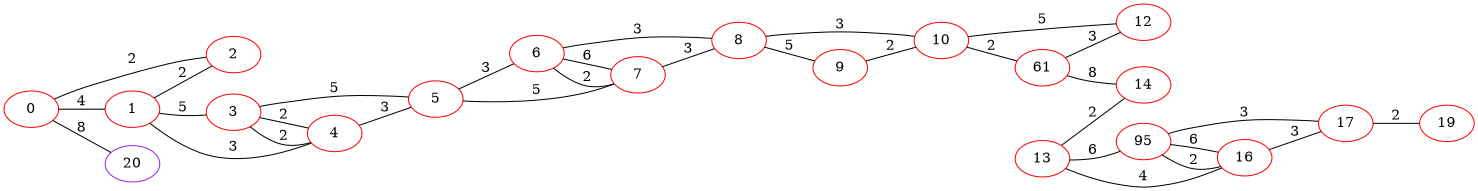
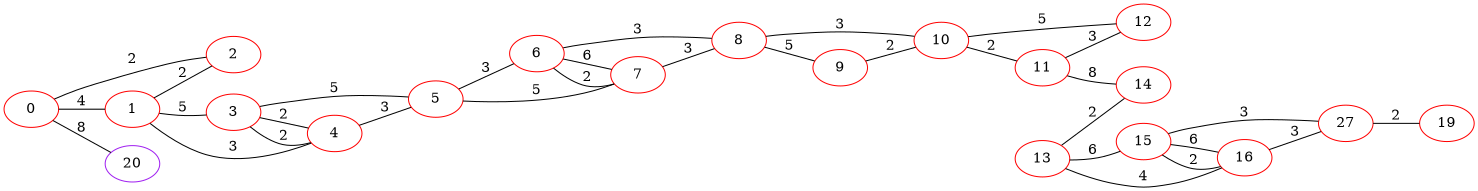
(1042, 68) -> (1042, 68)
(1346, 123) -> (1346, 123)
(1144, 142) -> (1144, 142)
